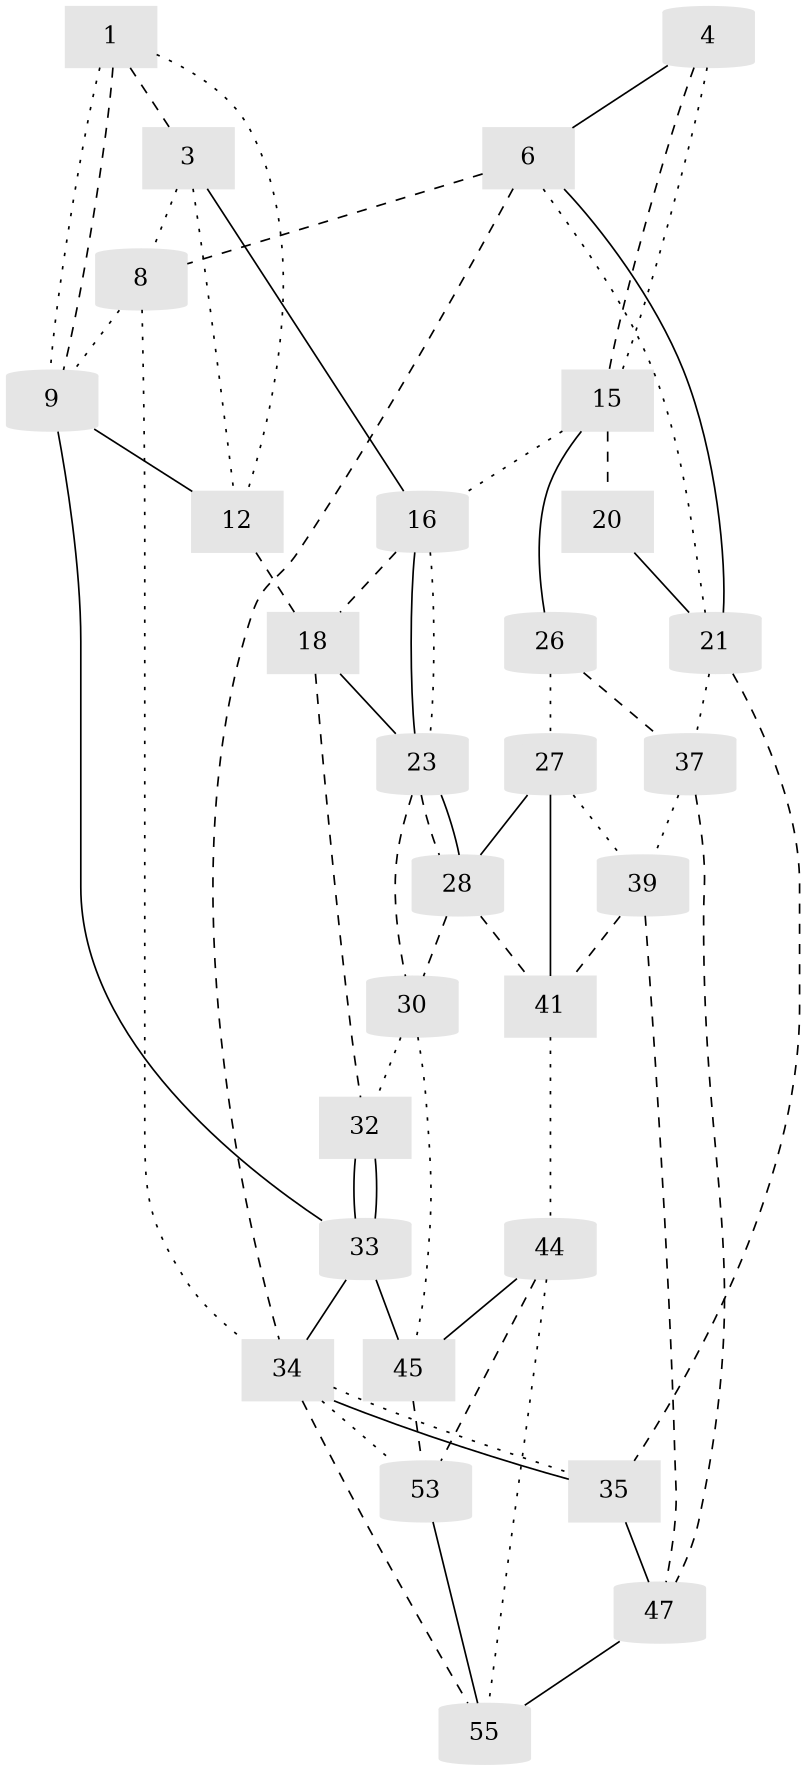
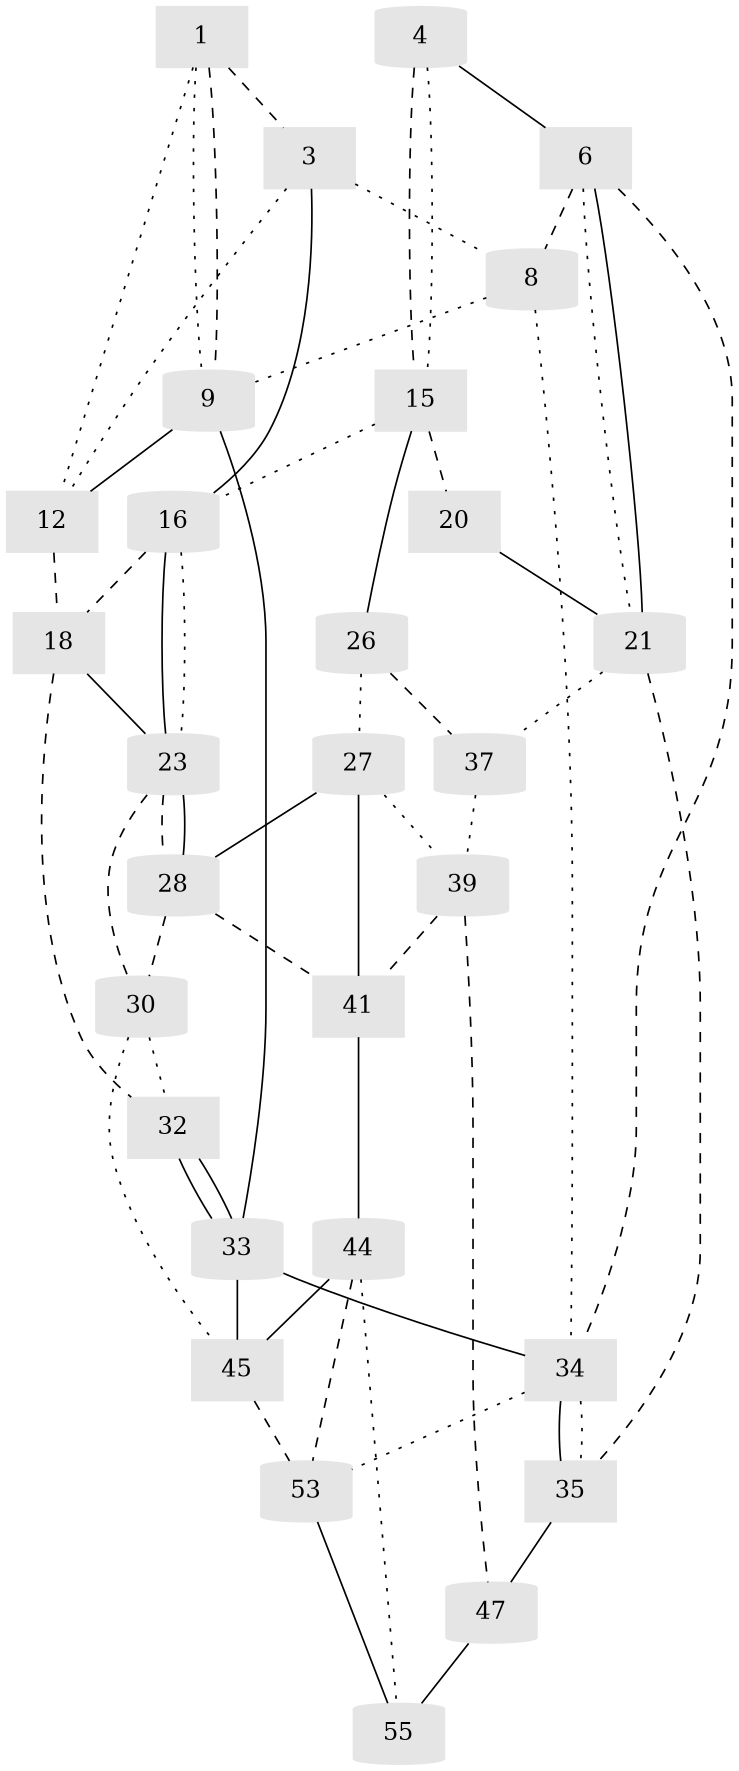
(550, 1128) -> (359, 1128)
(719, 1191) -> none
(383, 1553) -> none
